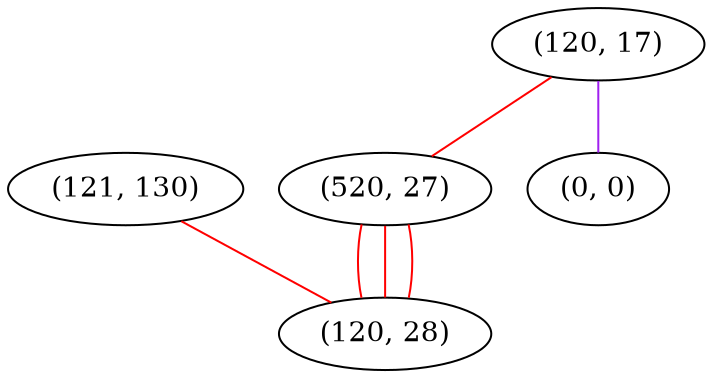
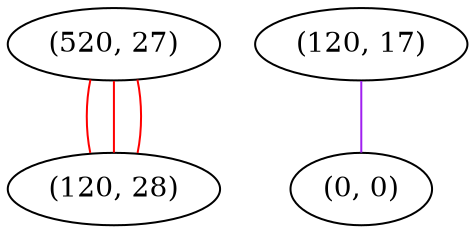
(492, 117) -> none
(126, 189) -> none
